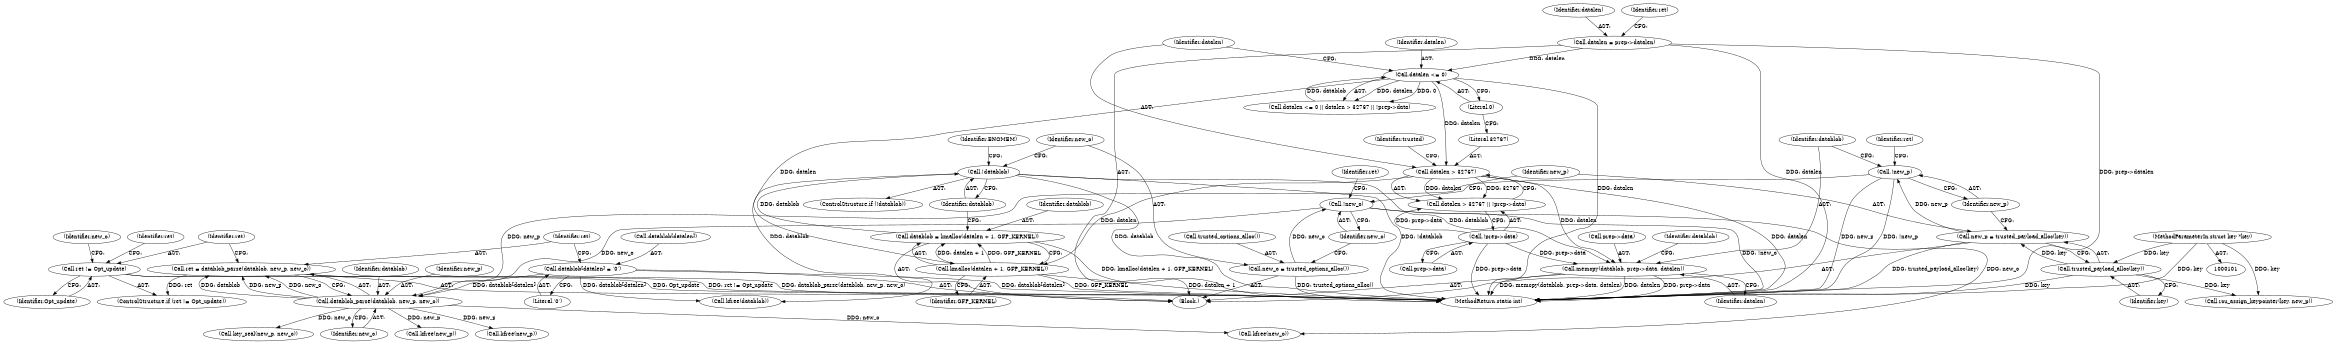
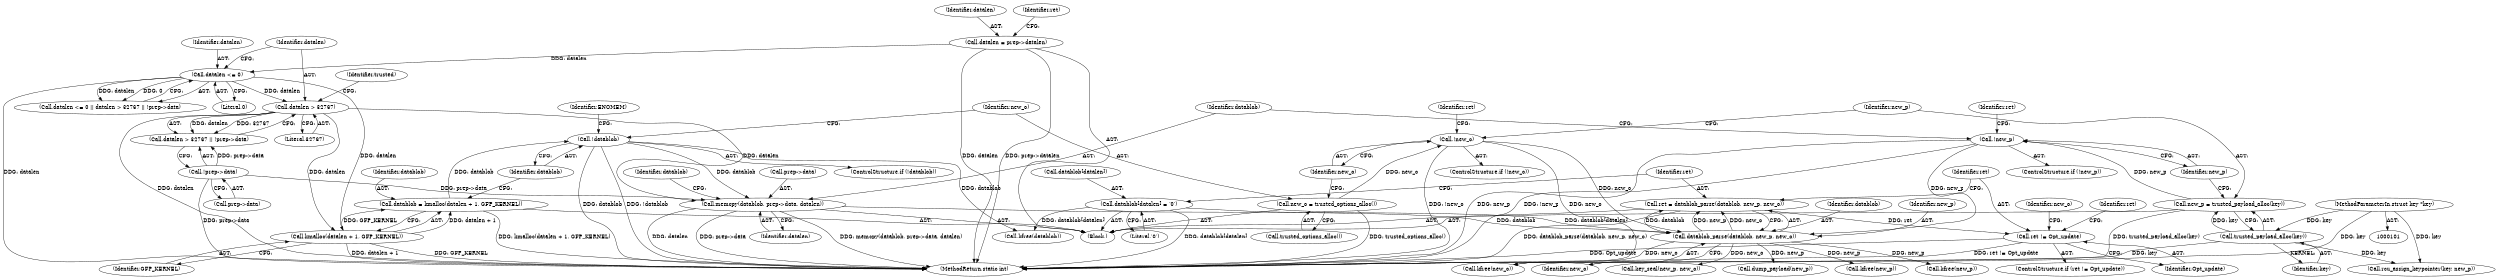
(1327, 91) -> (177, 91)
(1484, 122) -> (302, 122)
none -> (1490, 172)
none -> (2062, 172)
none -> (1213, 212)
none -> (1321, 220)
none -> (1776, 269)
(173, 280) -> (1885, 223)
(2172, 286) -> (2304, 253)
